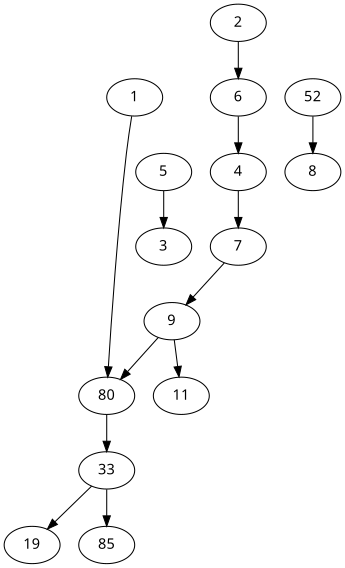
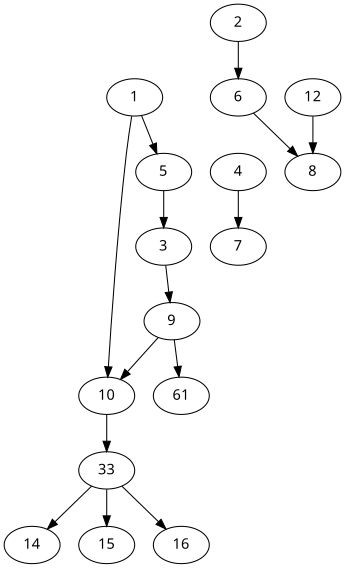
(313, 97) -> (313, 97)
none -> (147, 130)
(238, 130) -> (272, 131)
(209, 280) -> (167, 279)
(107, 396) -> (107, 396)
(181, 396) -> (181, 396)
(32, 545) -> (32, 545)
(107, 545) -> (107, 545)
none -> (181, 545)
